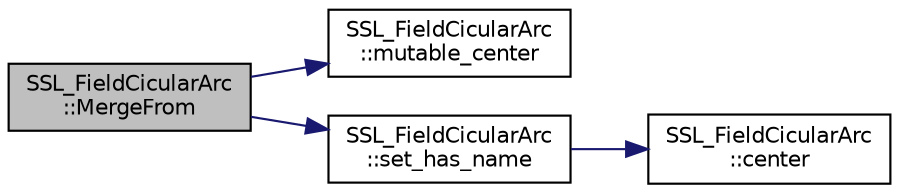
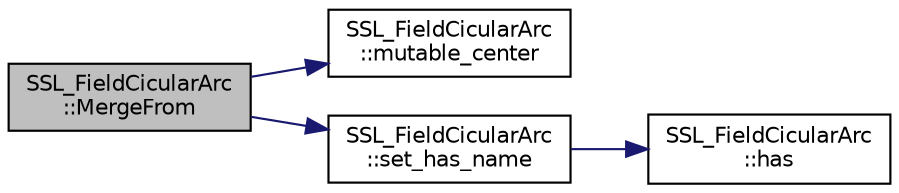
(769, 149) -> (769, 149)
